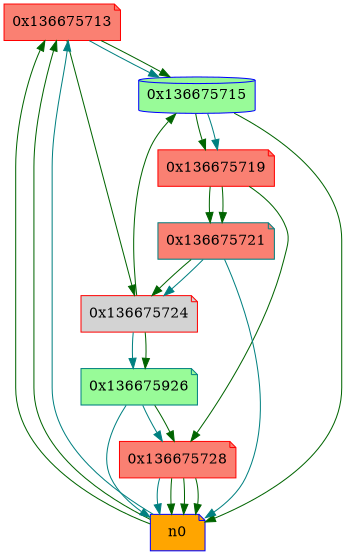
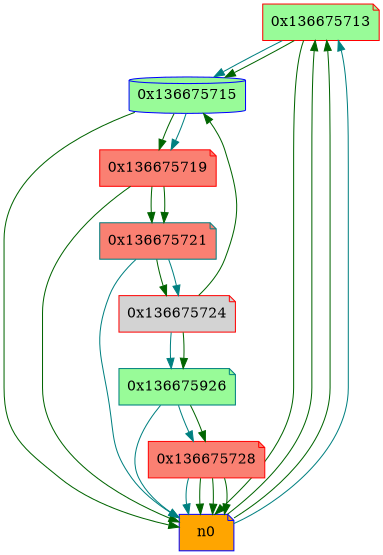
(62, 22) -> (321, 22)
(99, 163) -> (294, 285)
(267, 310) -> (43, 367)
